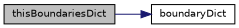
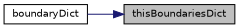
(128, 14) -> (100, 14)
